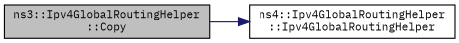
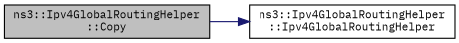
(352, 22) -> (352, 22)
